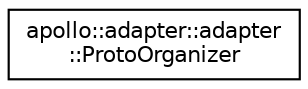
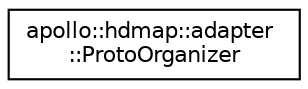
(154, 45) -> (154, 45)
